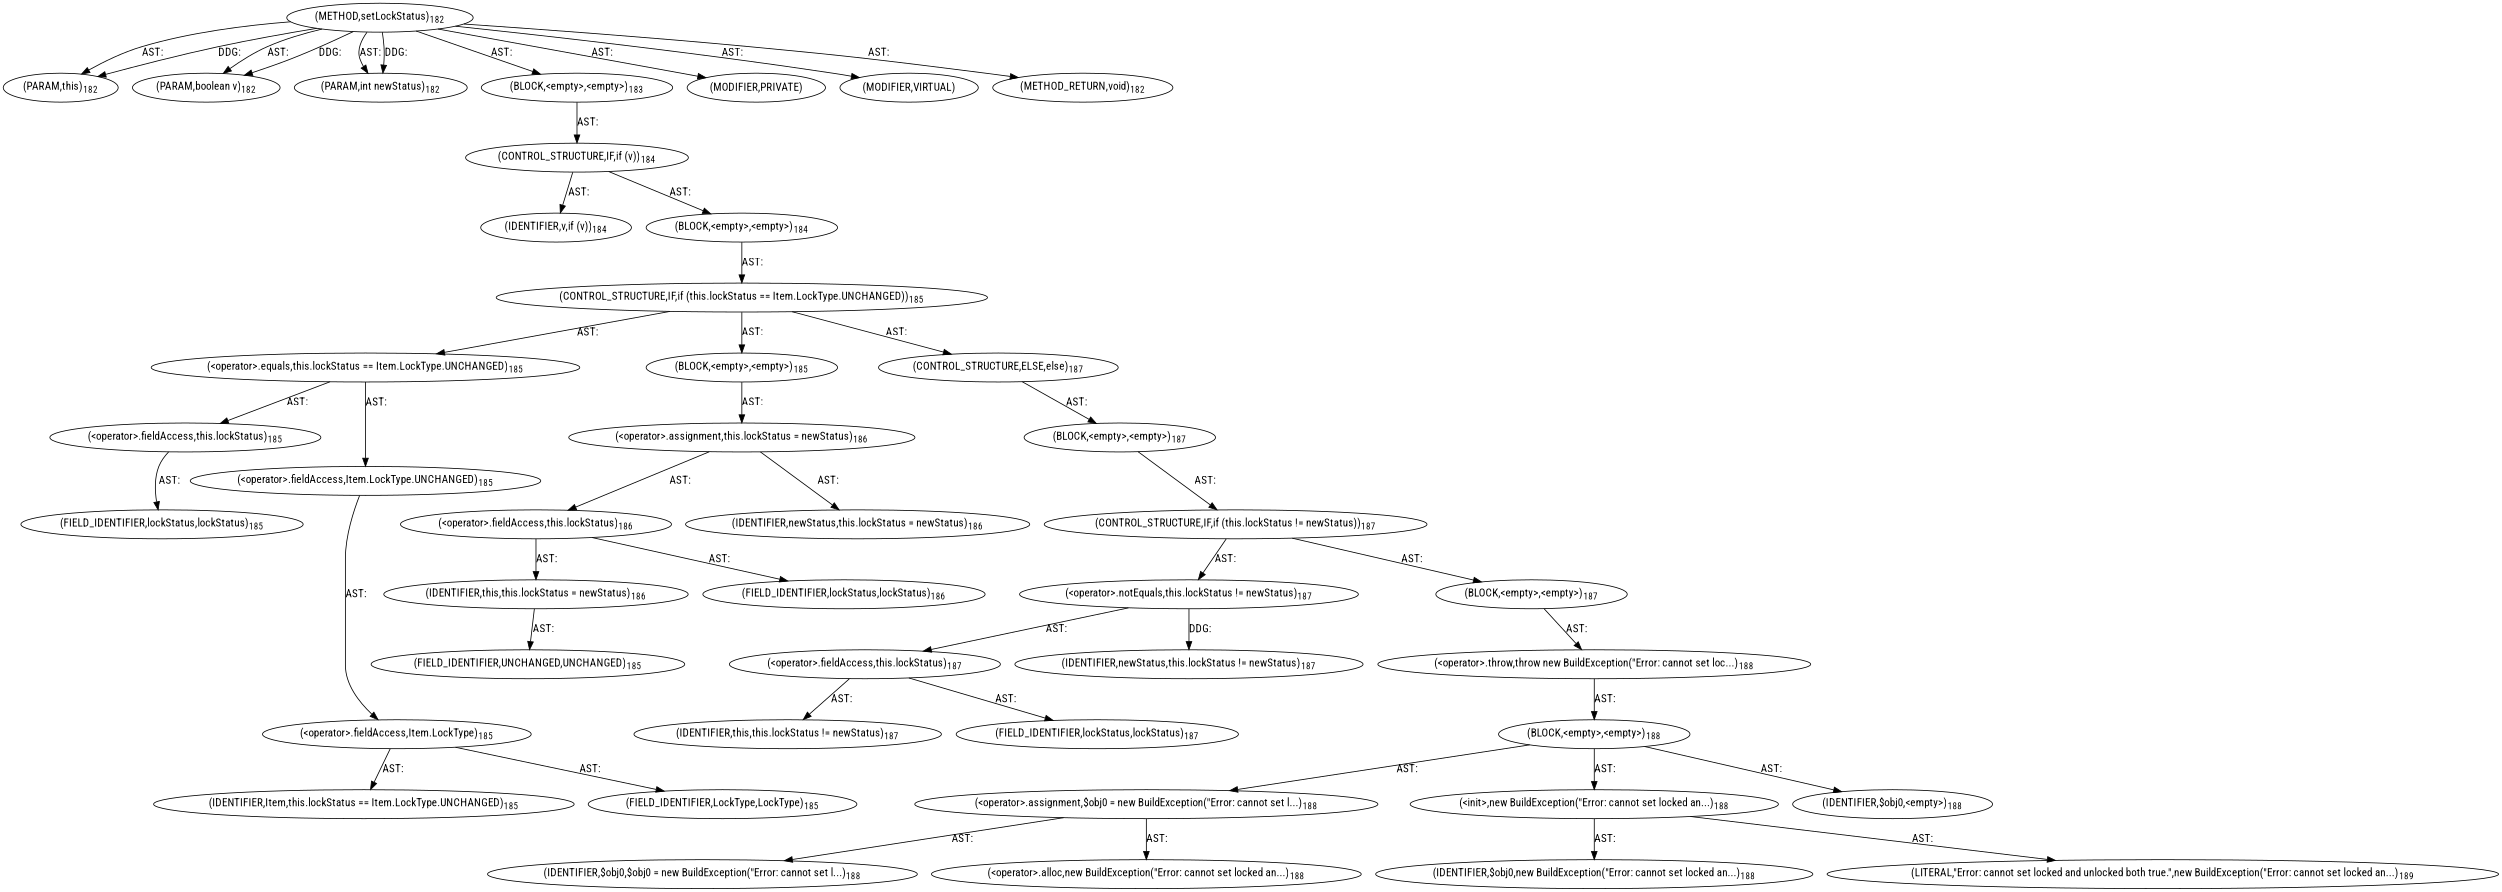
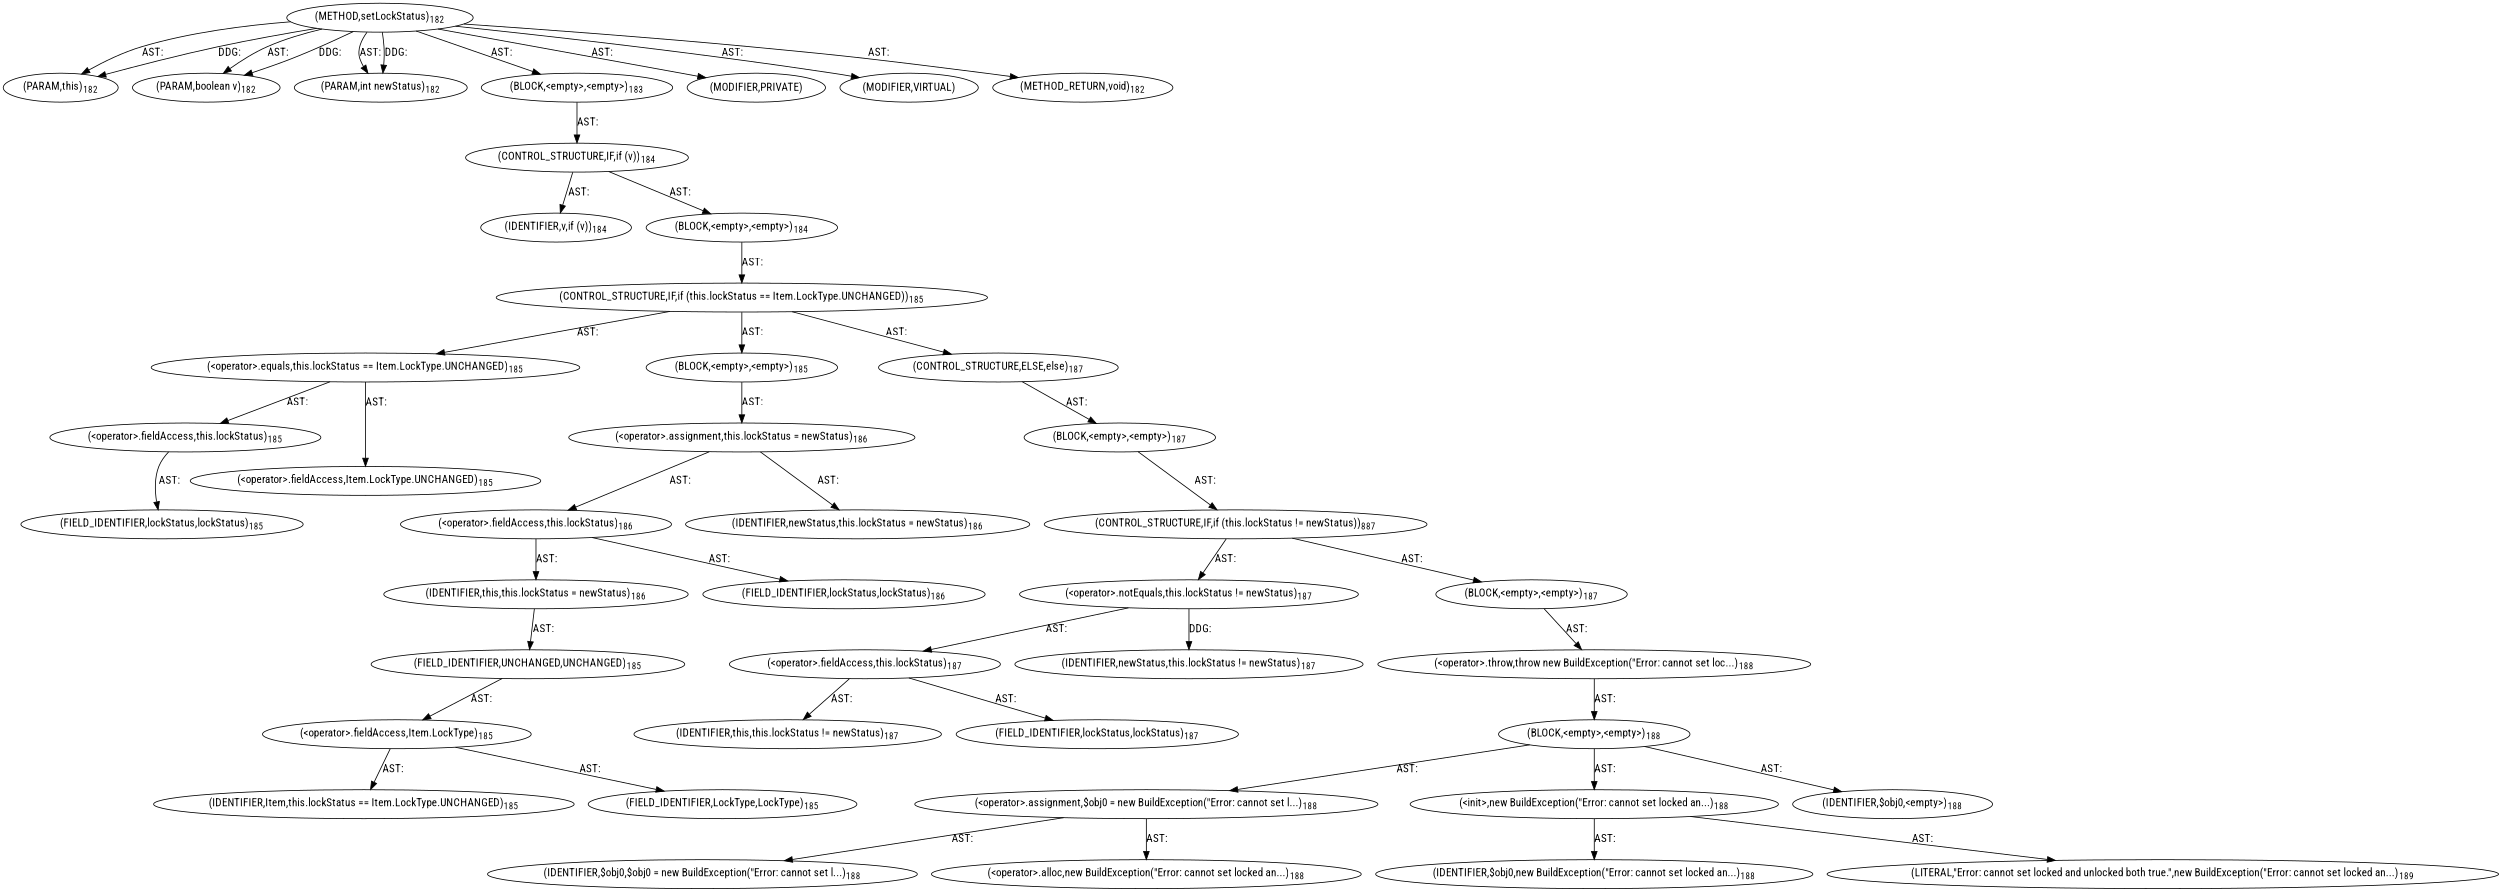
(1369, 523) -> (1369, 523)
(345, 608) -> (466, 697)
